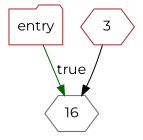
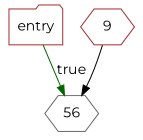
(108, 27) -> (108, 27)
(72, 114) -> (72, 114)
